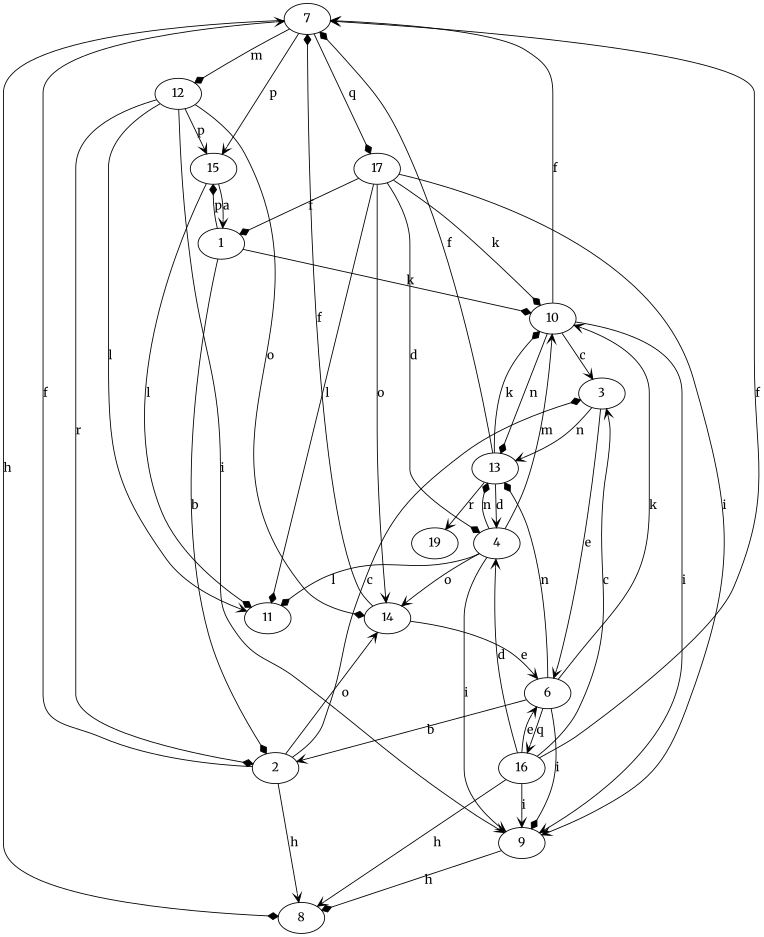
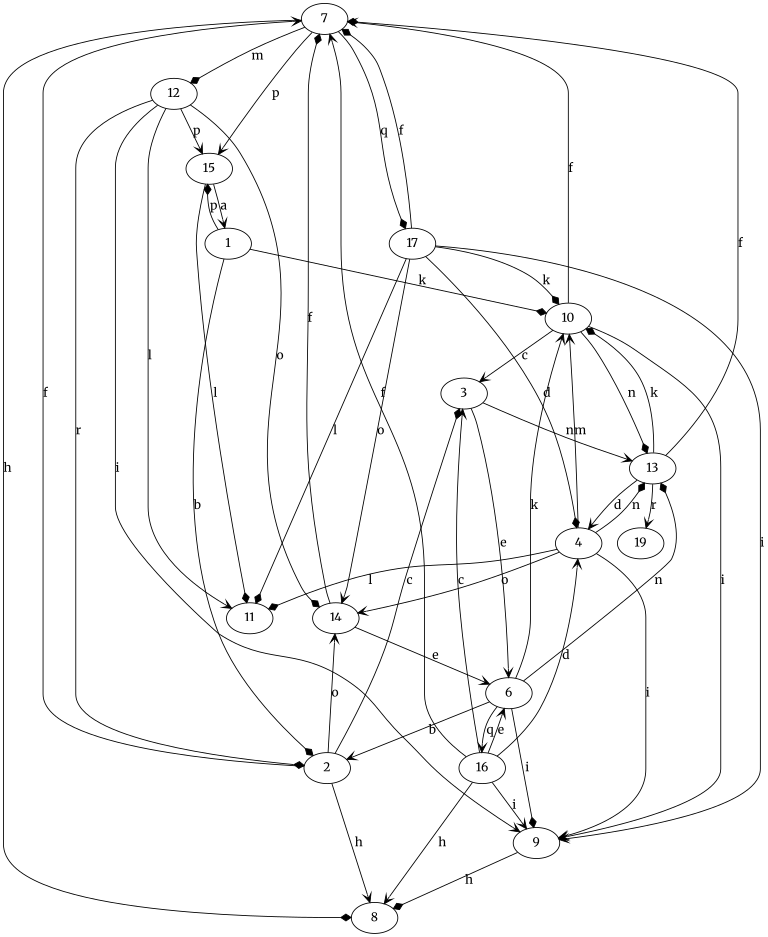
(304, 204) -> (397, 125)
